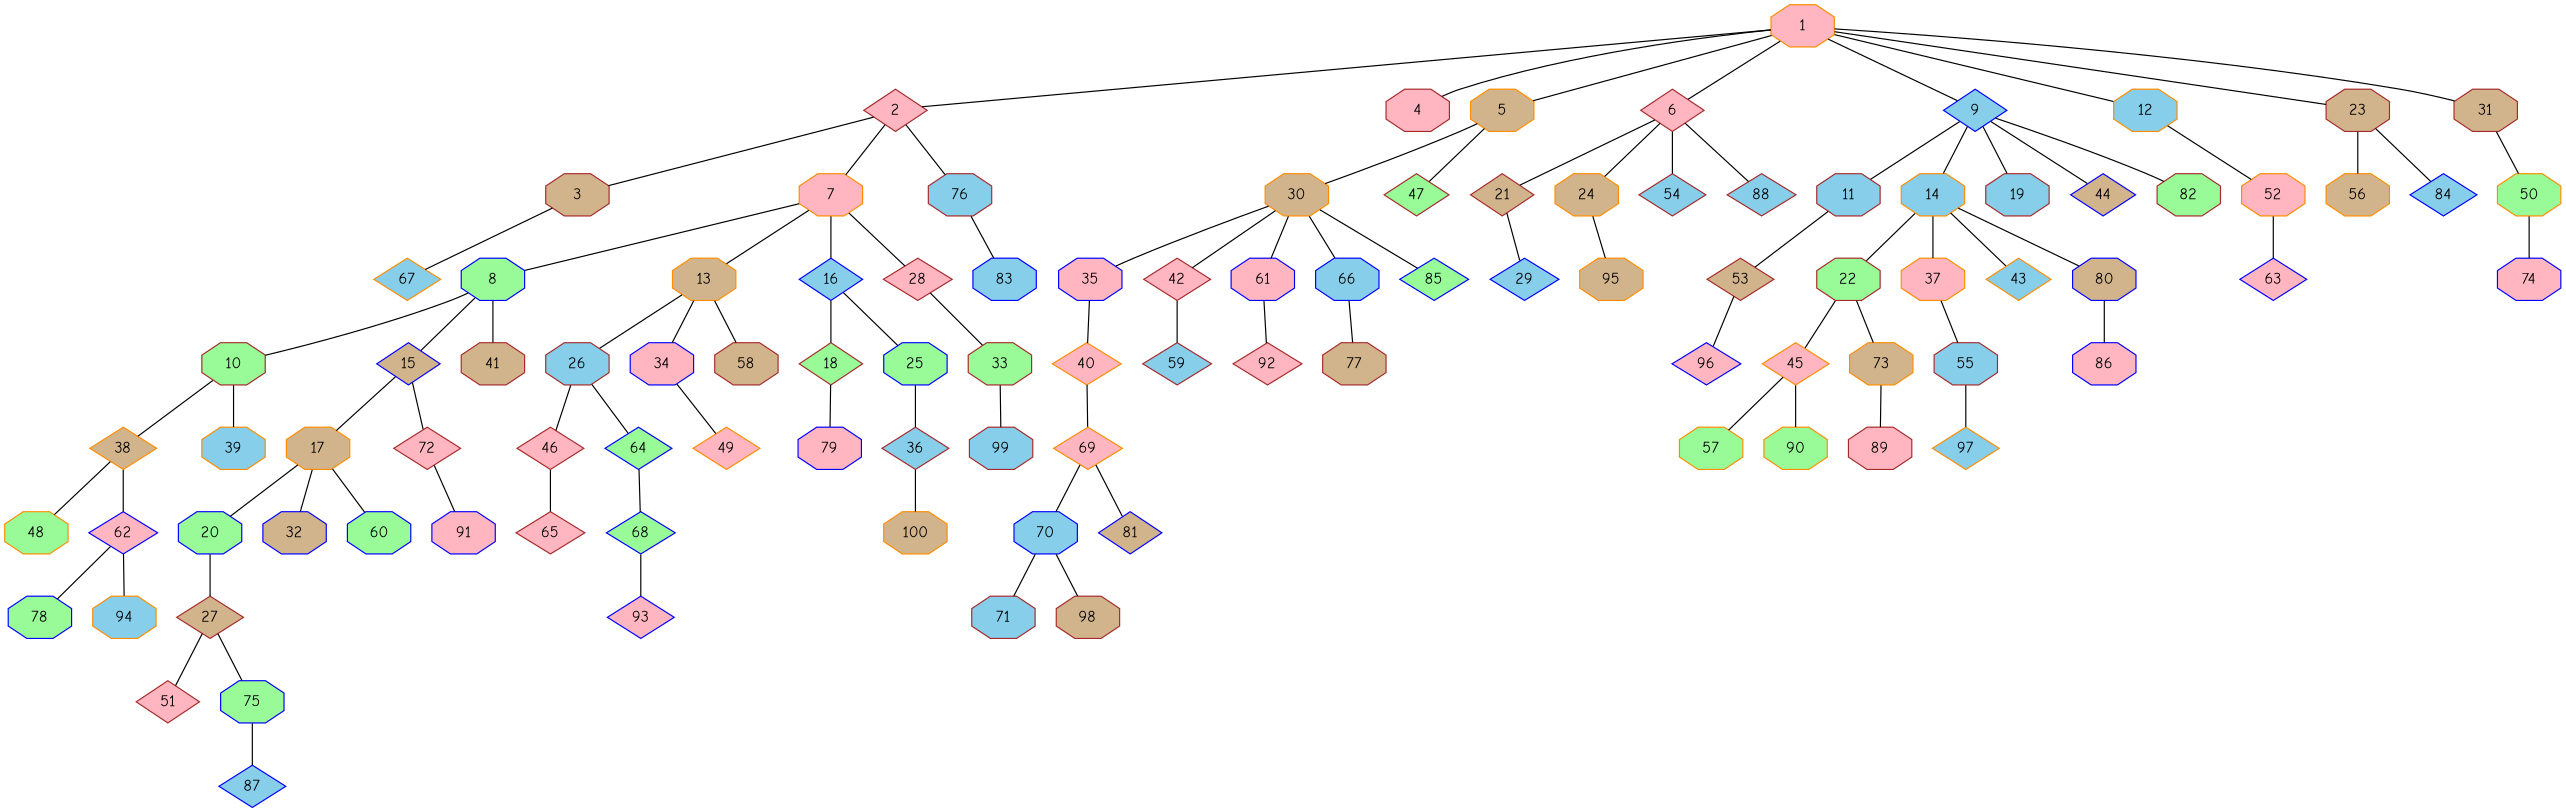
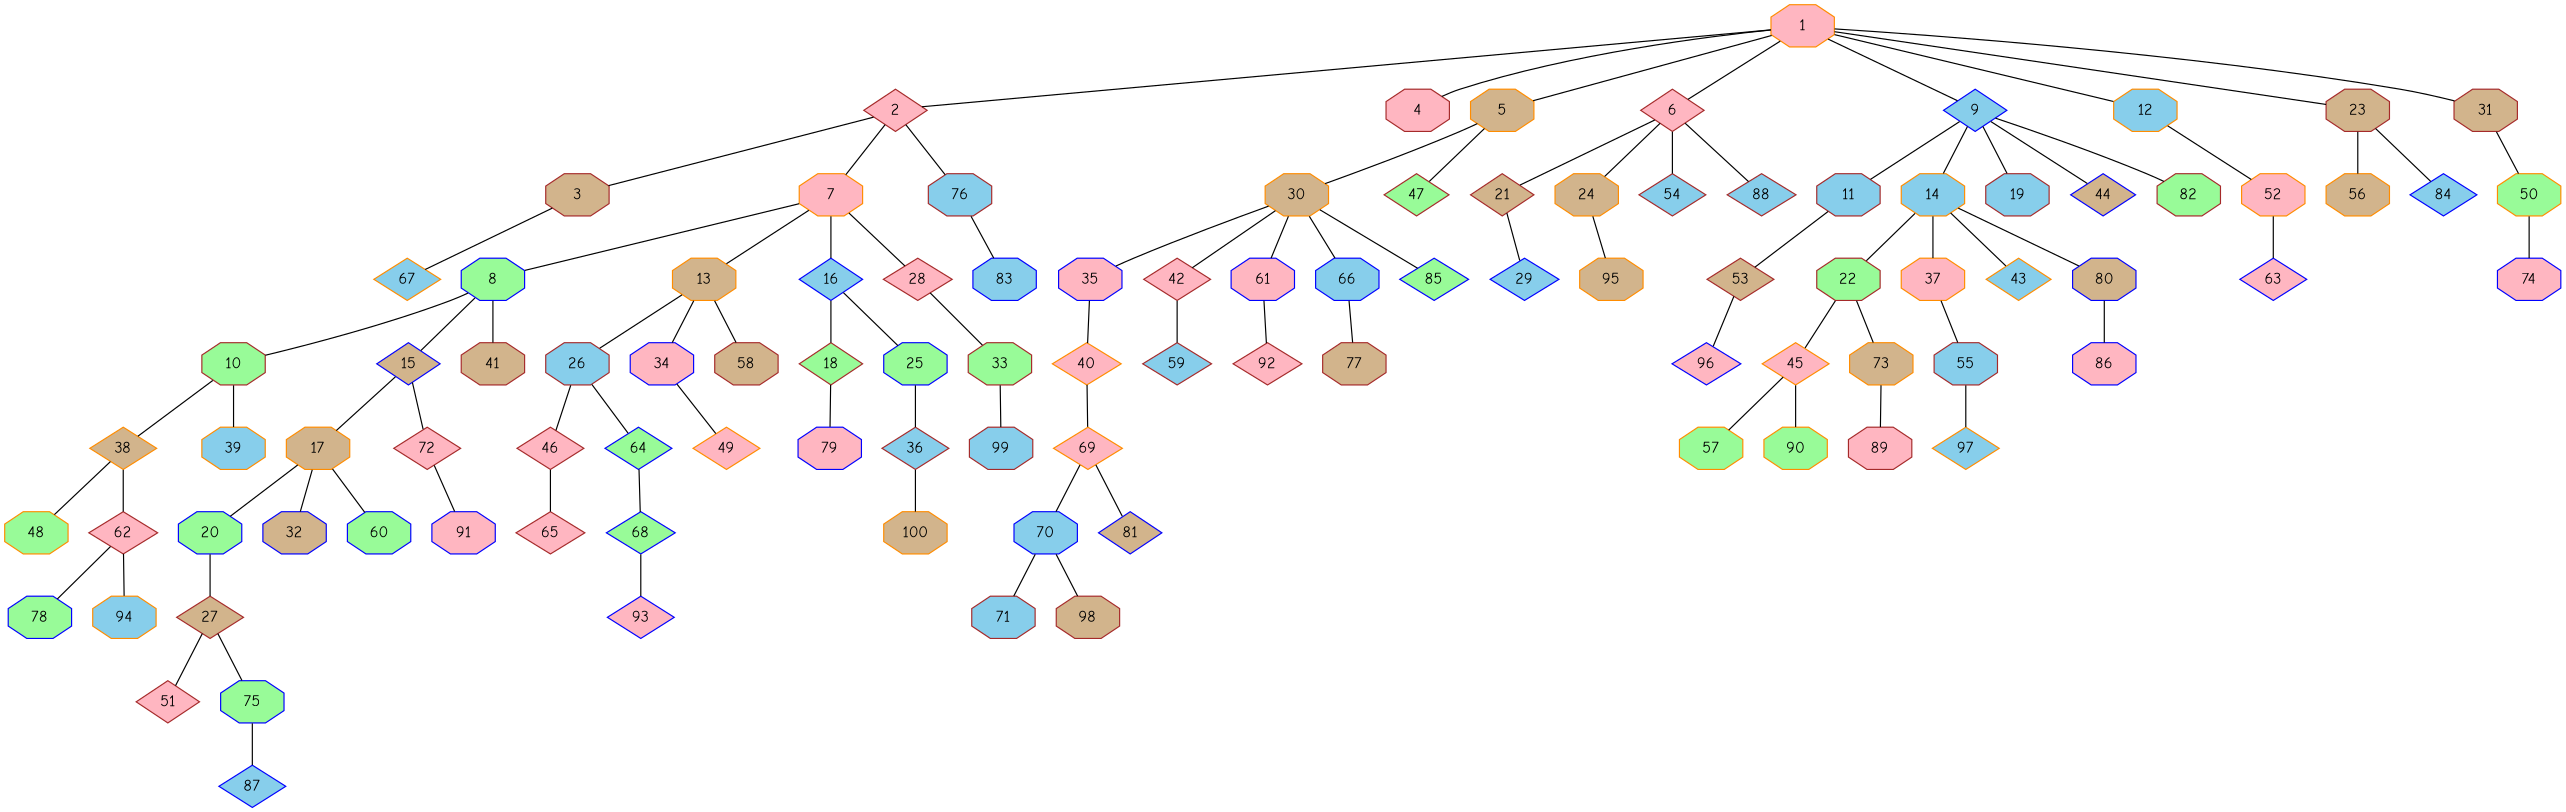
(123, 533) -> (123, 533)
